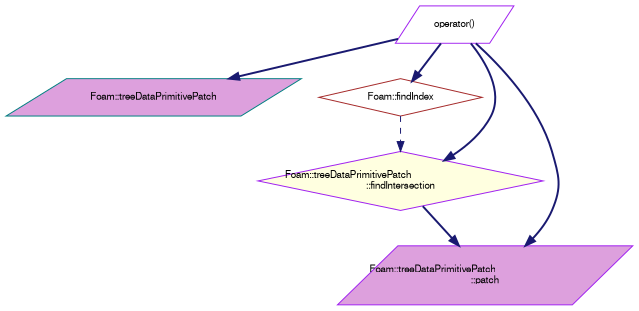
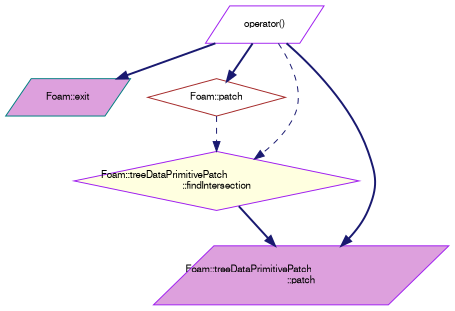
(154, 97) -> (68, 97)
(401, 97) -> (217, 97)
(495, 105) -> (298, 103)
